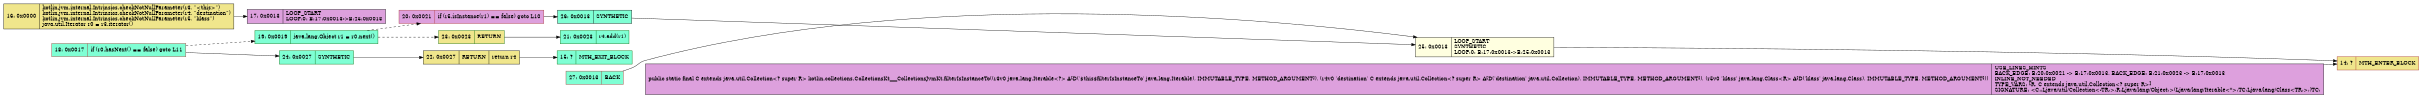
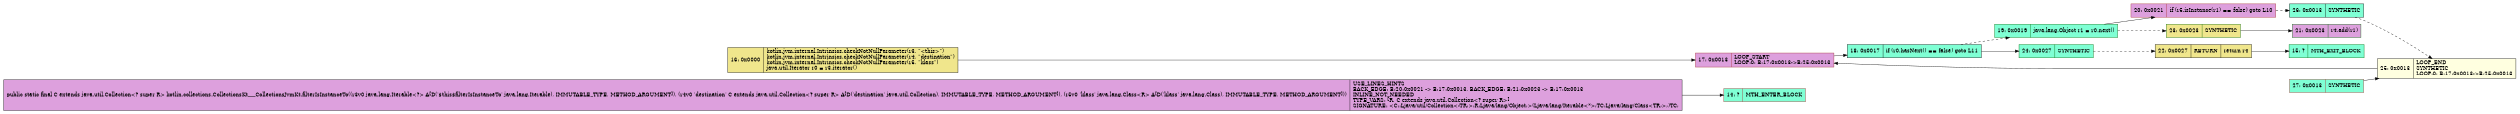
(316, 16) -> (1765, 60)
(549, 17) -> (2281, 11)
(392, 27) -> (2128, 21)
(1022, 31) -> (2393, 35)
(489, 37) -> (2221, 31)
(595, 37) -> (2327, 31)
(1472, 41) -> (2431, 63)
(119, 50) -> (1914, 51)
(1944, 51) -> (2108, 69)
none -> (1839, 56)
(387, 57) -> (2122, 51)
(2378, 63) -> (1765, 95)
(613, 78) -> (2344, 86)
